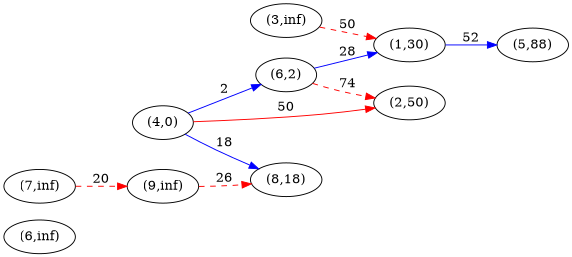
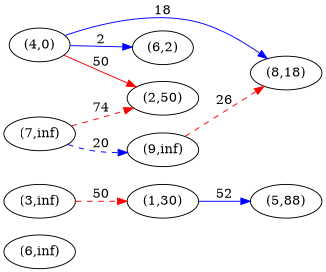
(341, 62) -> none
(339, 91) -> (98, 119)
(96, 186) -> (93, 151)
